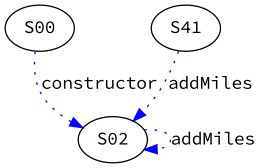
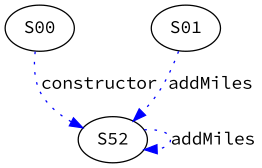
(186, 28) -> (186, 28)
(113, 140) -> (113, 140)
